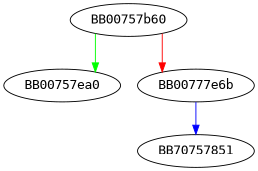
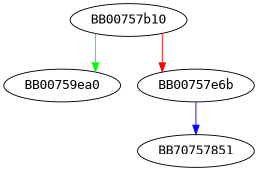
(129, 20) -> (129, 20)
(62, 86) -> (62, 86)
(196, 86) -> (196, 86)
